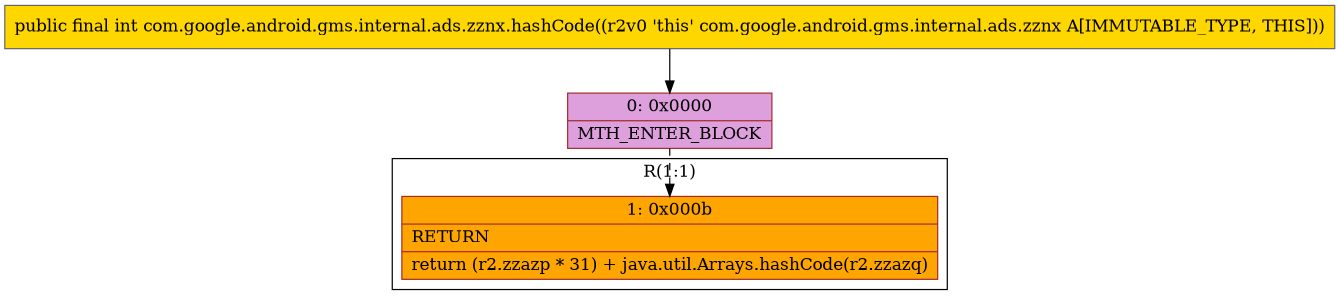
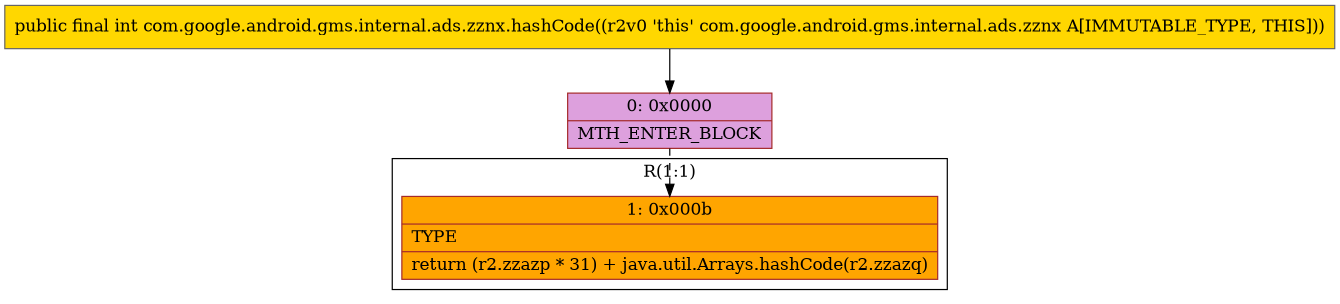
(451, 237) -> (435, 237)
